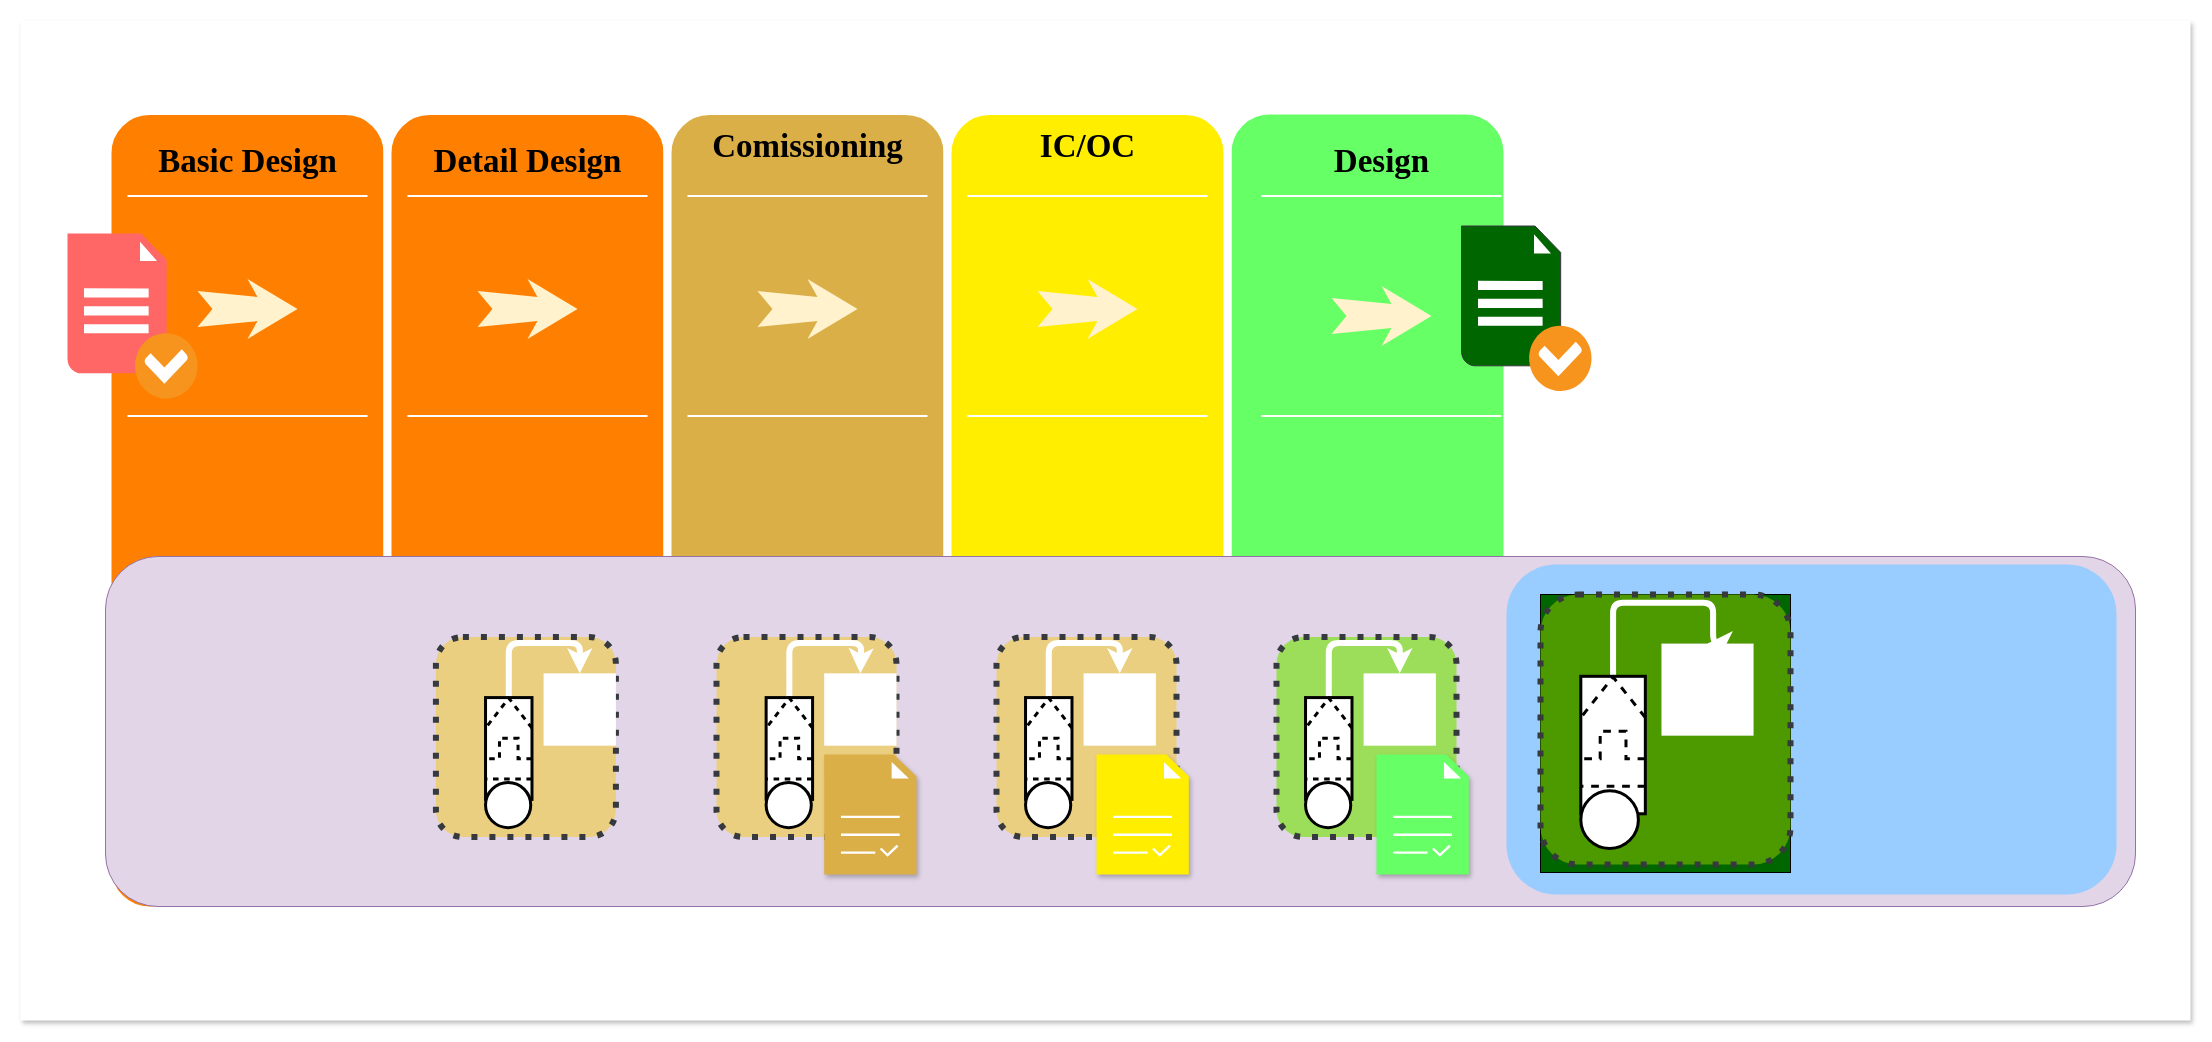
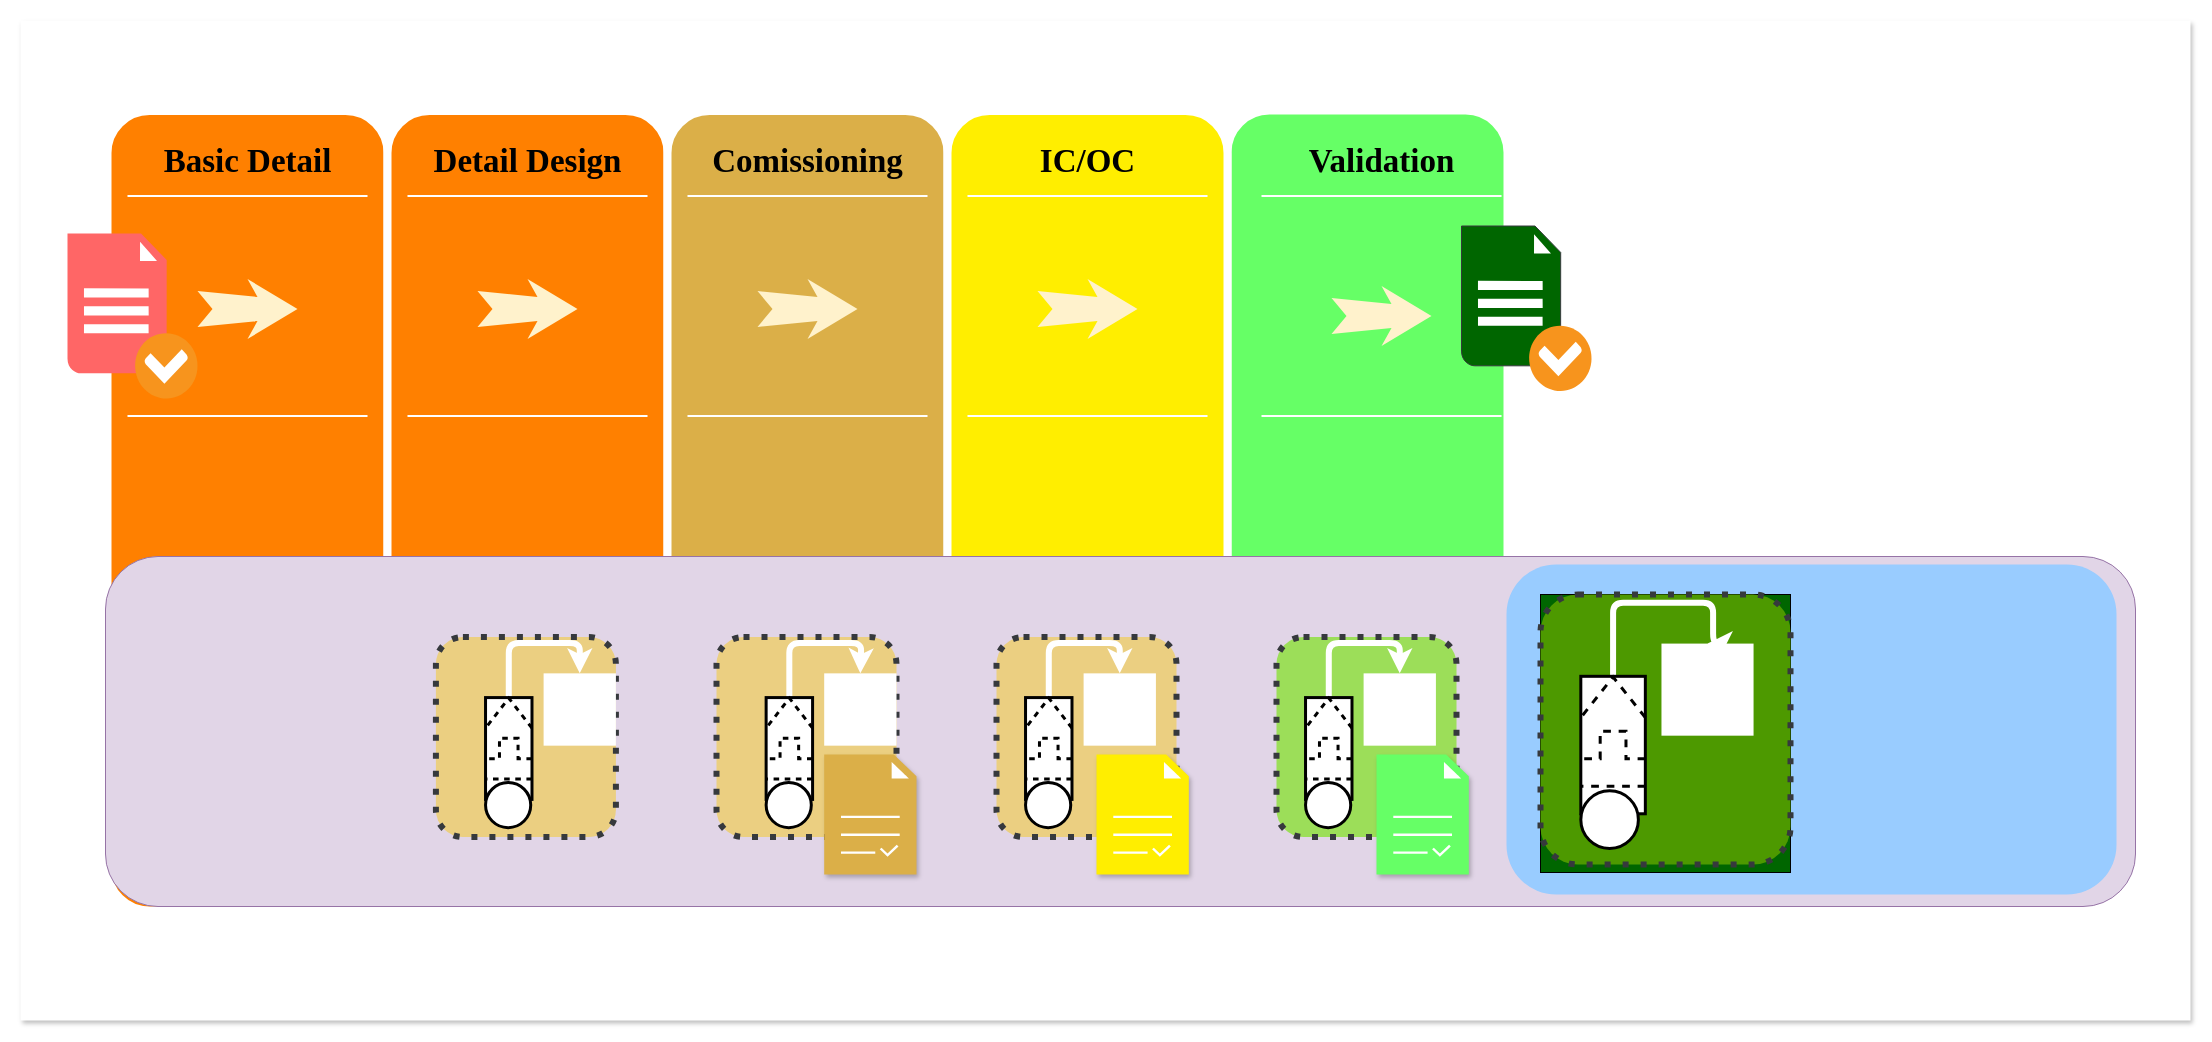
(808, 146) -> (808, 161)
(1088, 146) -> (1088, 161)
(248, 162) -> (248, 162)
(1382, 162) -> (1382, 162)
